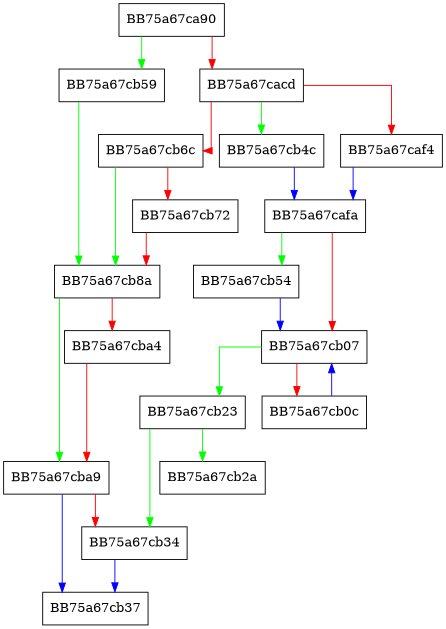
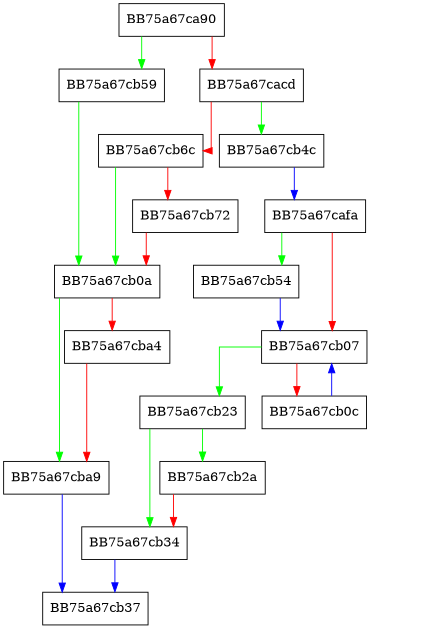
(391, 151) -> none
(107, 282) -> (107, 282)
(95, 506) -> (173, 506)
